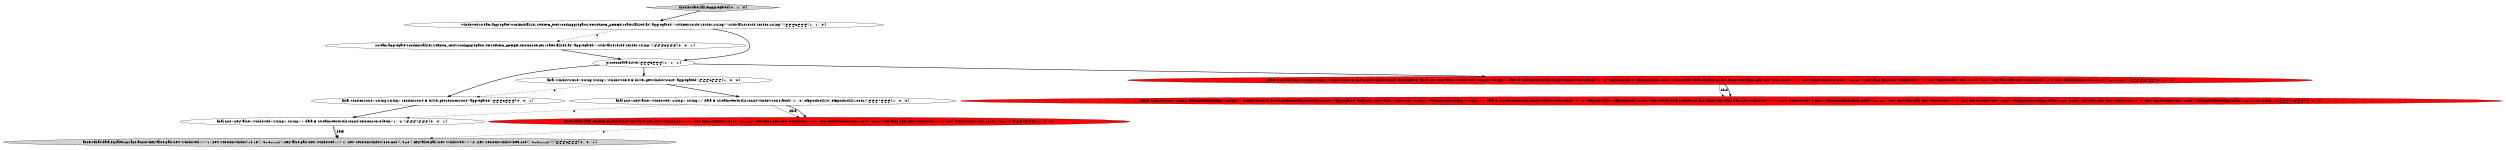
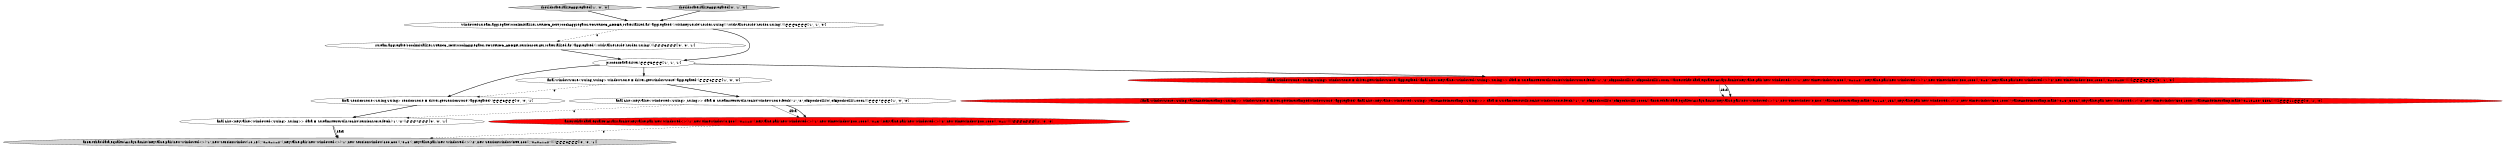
none -> (575, 8)
